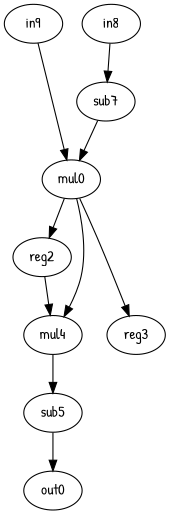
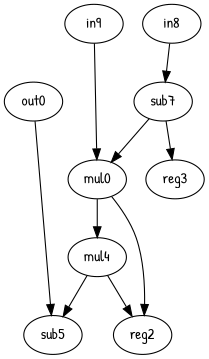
(103, 252) -> (168, 135)
(47, 290) -> (117, 291)
(53, 446) -> (43, 213)
